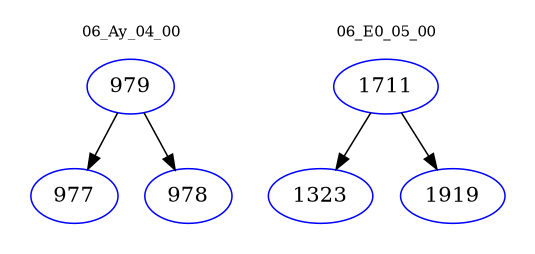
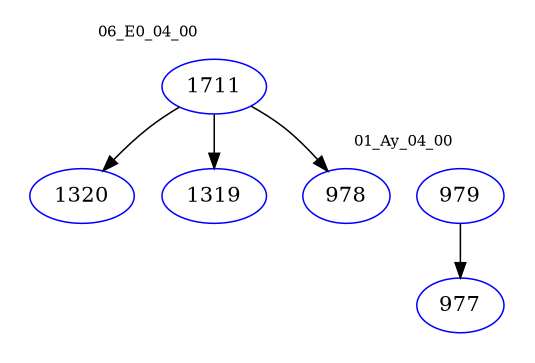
(131, 33) -> (403, 142)
(387, 33) -> (148, 33)
(156, 134) -> (300, 141)
(321, 196) -> (82, 196)
(453, 196) -> (214, 196)
